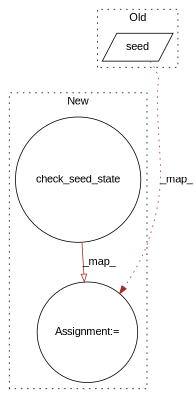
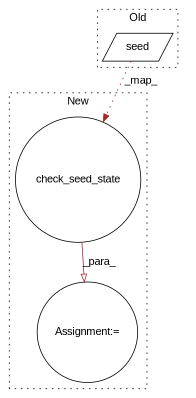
(160, 177) -> (119, 88)
(99, 262) -> (99, 262)
